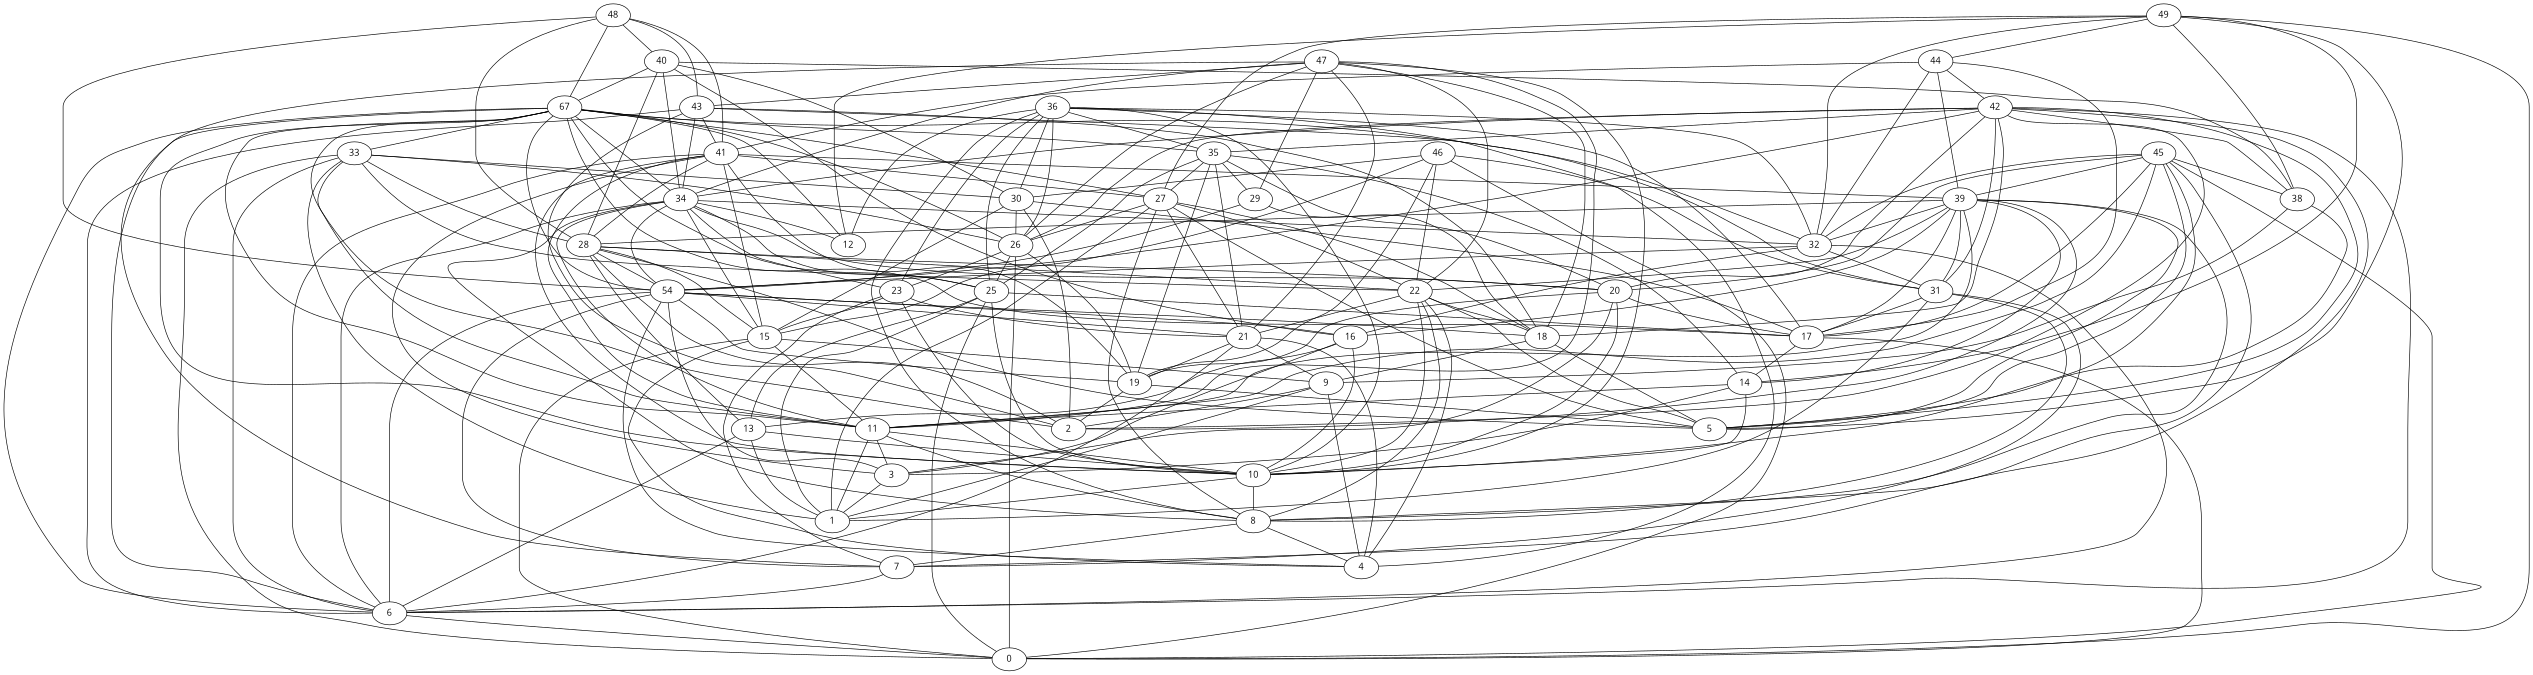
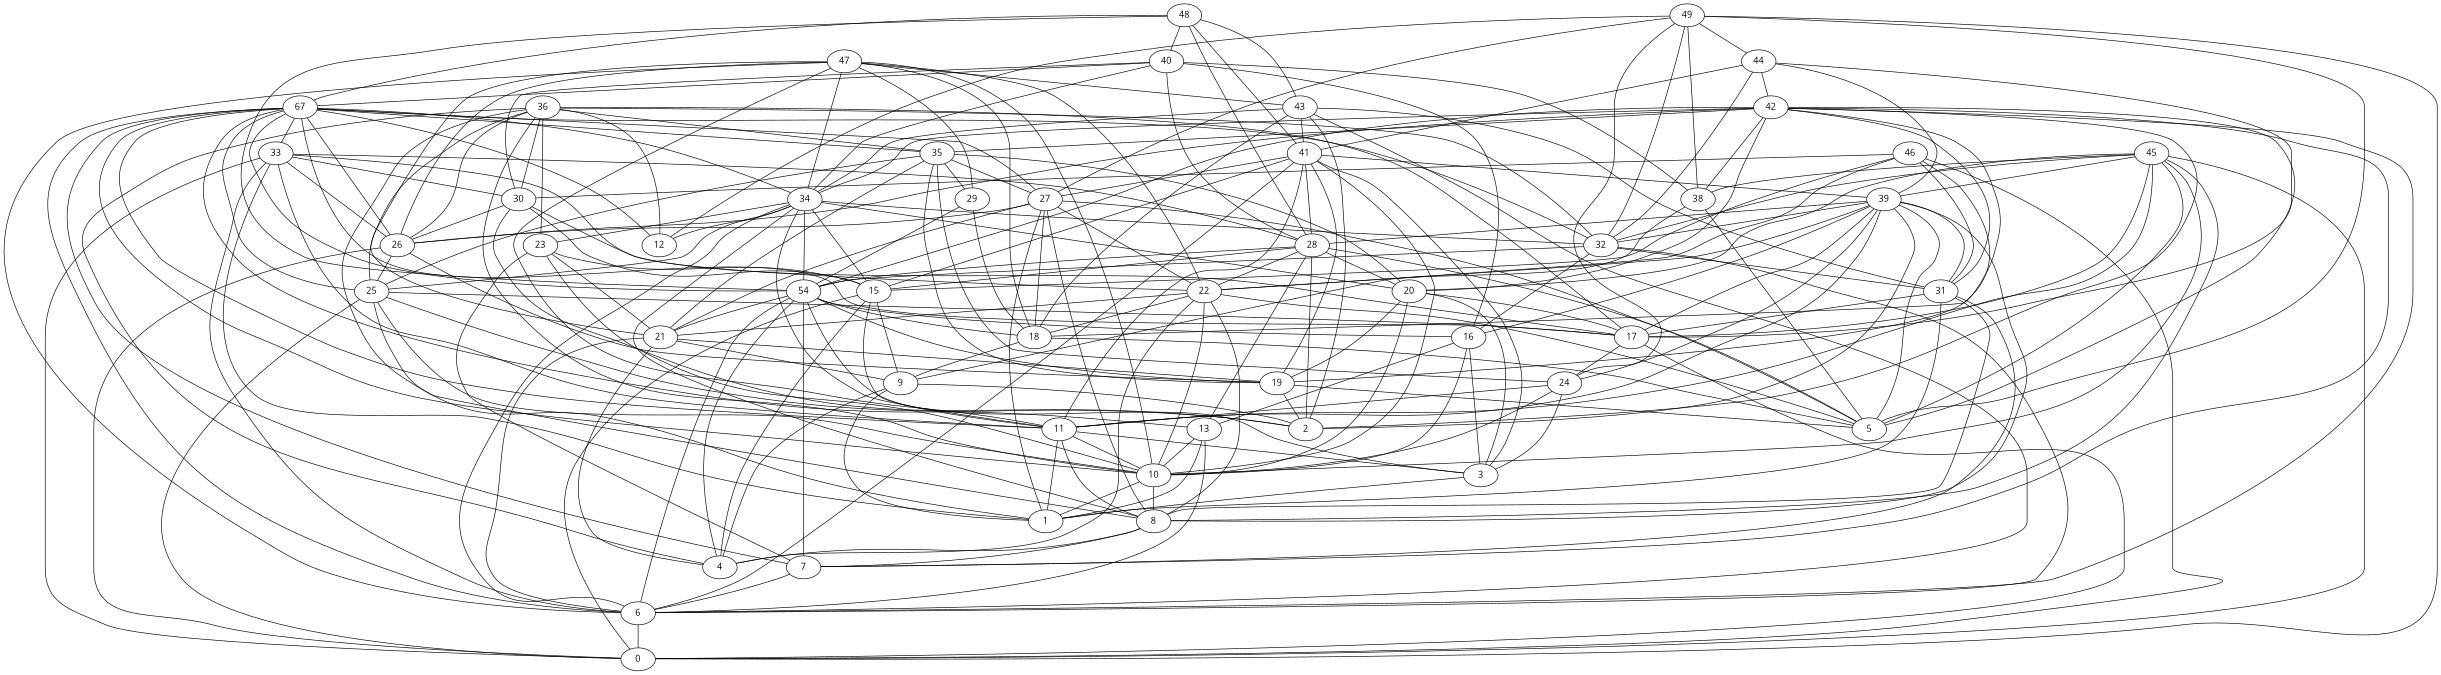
(957, 269) -> none
(1745, 383) -> (1565, 383)
